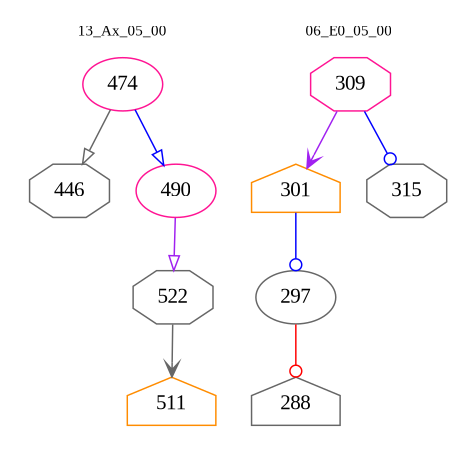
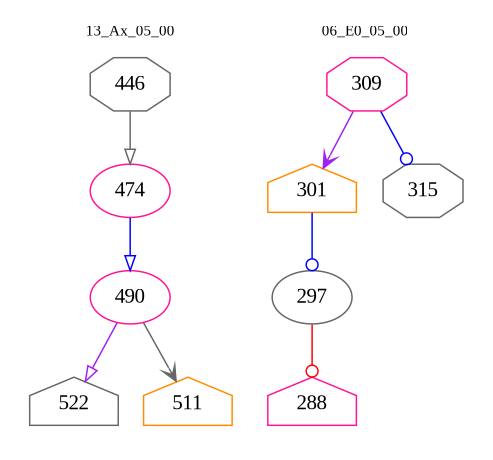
(100, 130) -> (130, 130)
(173, 297) -> (74, 404)
(172, 343) -> (156, 345)
(296, 404) -> (312, 404)
